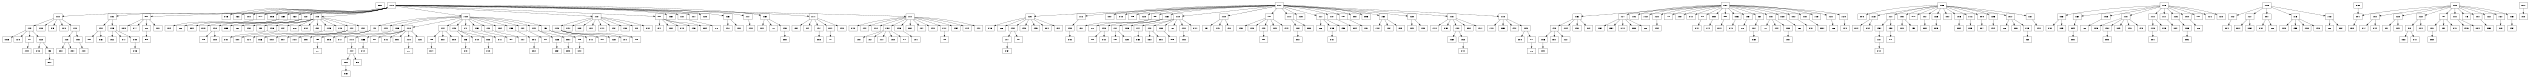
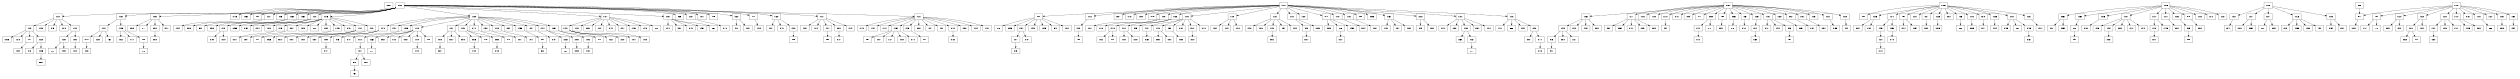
(1715, 11) -> (1705, 22)
none -> (96, 33)
